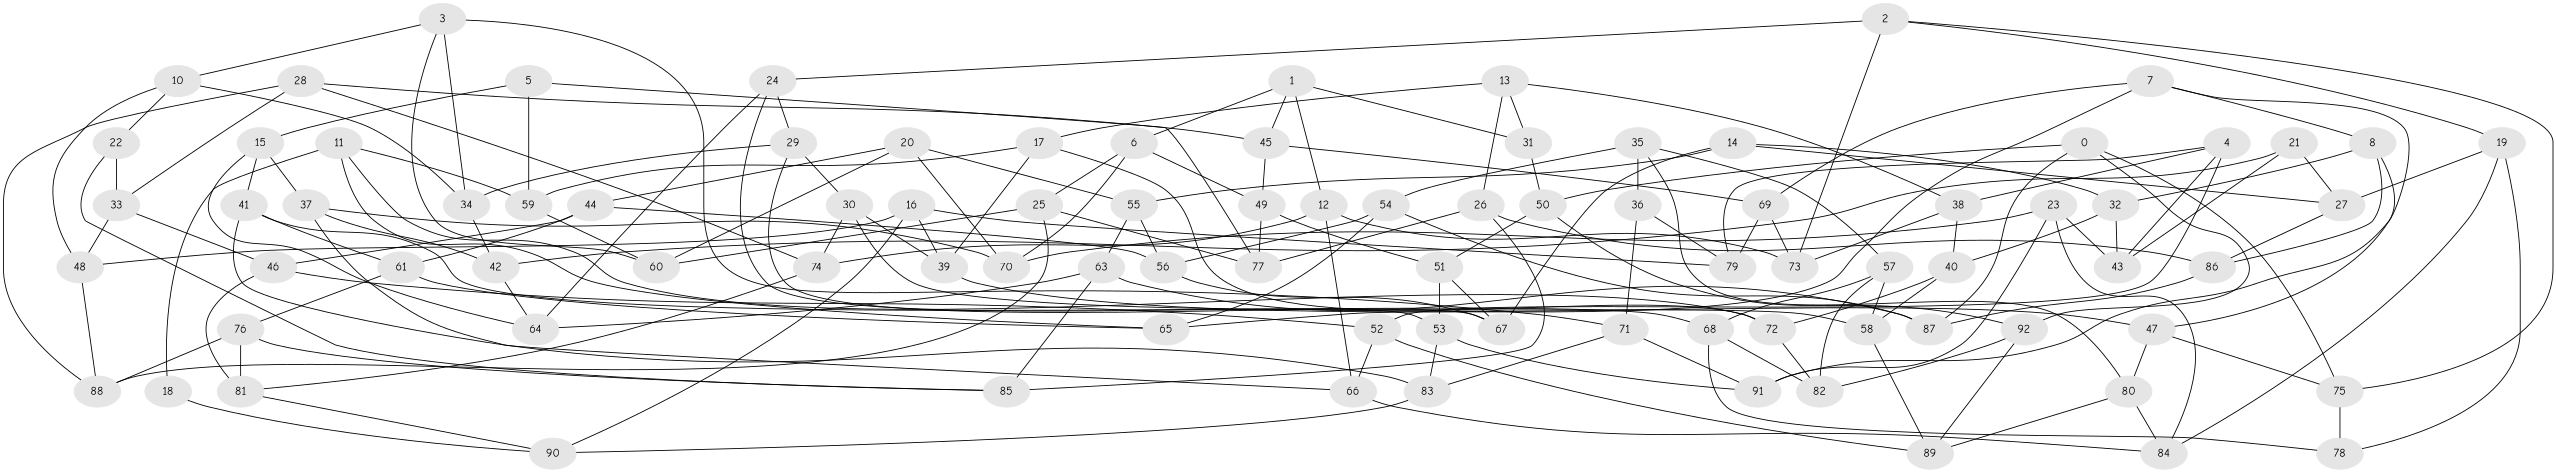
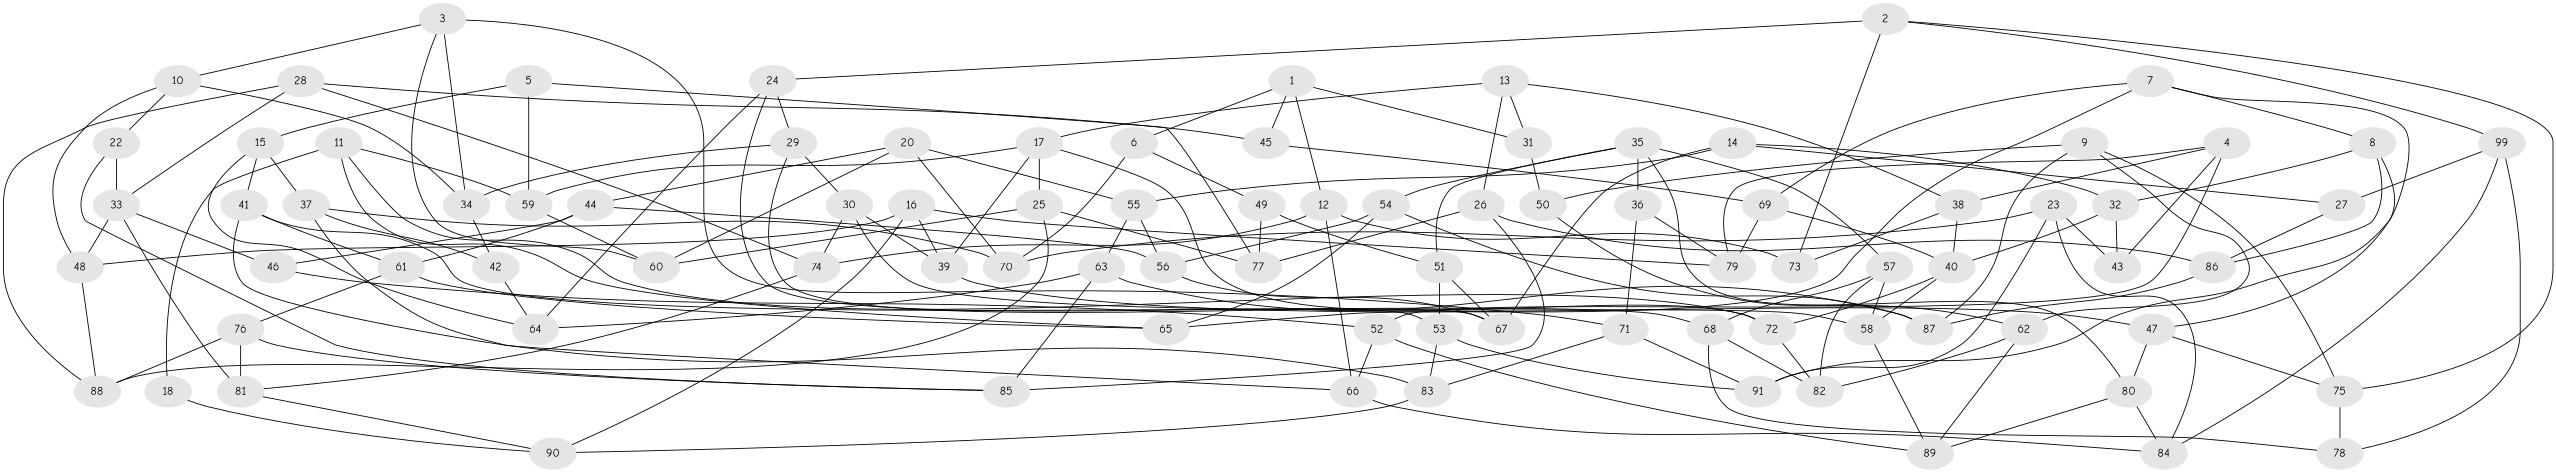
(2085, 143) -> (2085, 143)
(2294, 143) -> none
(2502, 143) -> (2502, 143)
(1087, 174) -> (1039, 174)
(1264, 174) -> none
(1509, 226) -> (1455, 187)
(1779, 233) -> (1839, 225)
(208, 319) -> (176, 305)
(2024, 329) -> (2024, 329)
